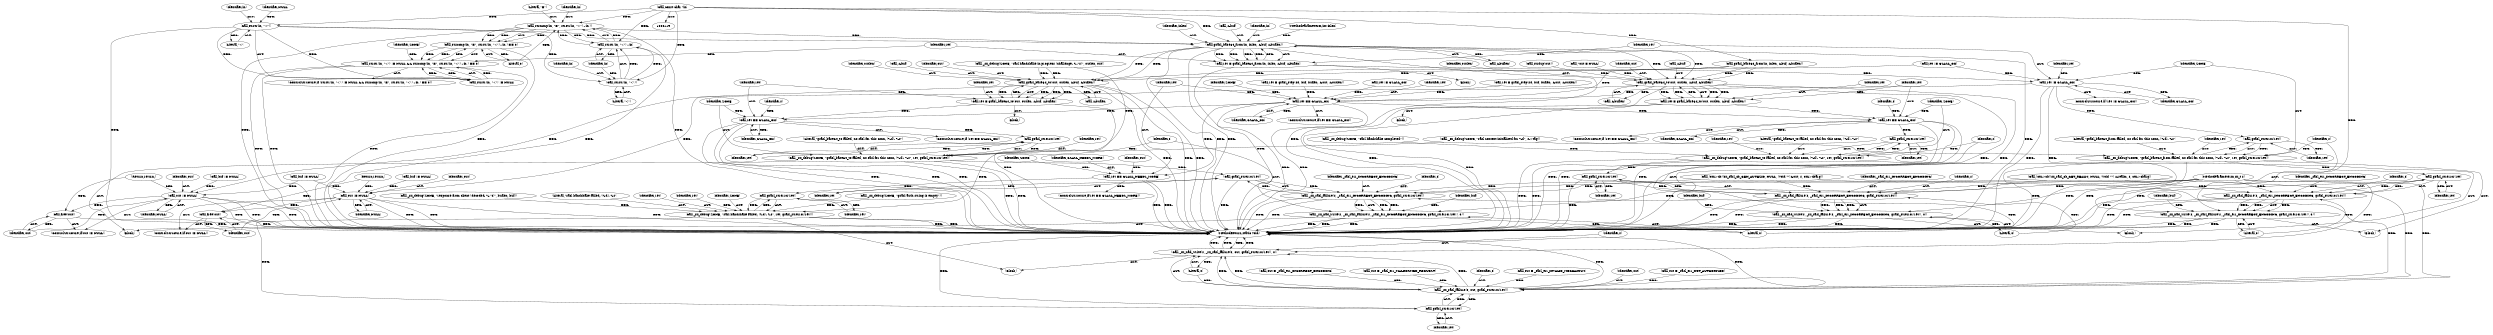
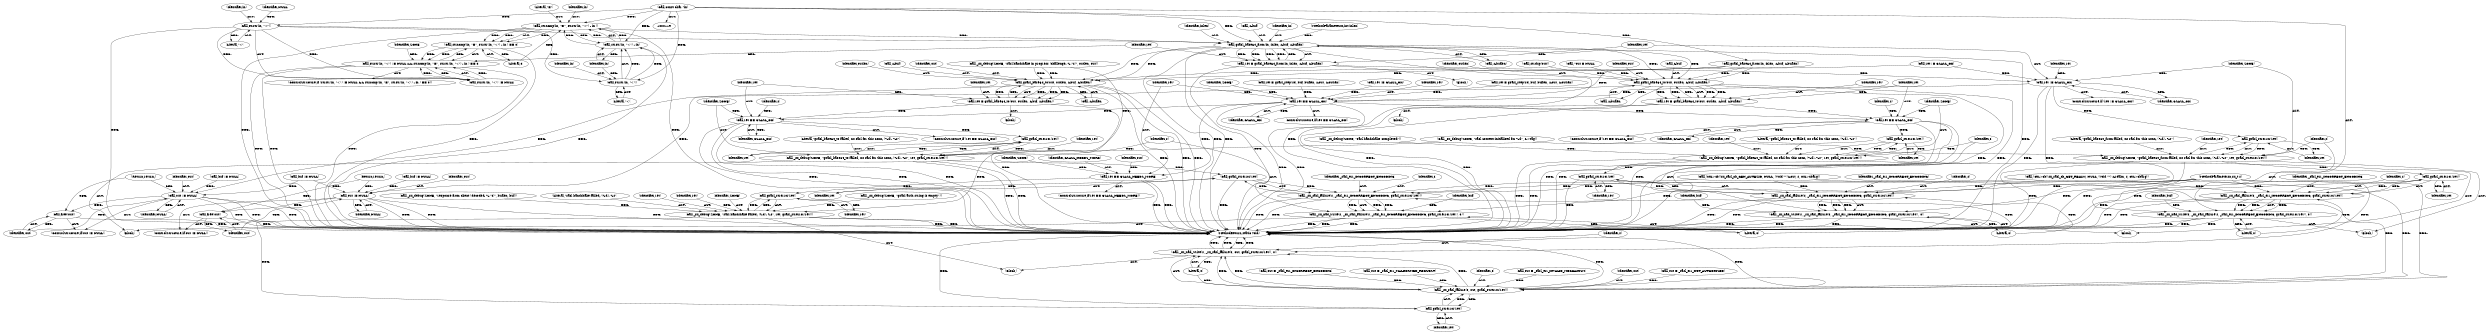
(2353, 120) -> (2350, 120)
(1121, 186) -> (1120, 186)
(1398, 281) -> (1399, 281)
